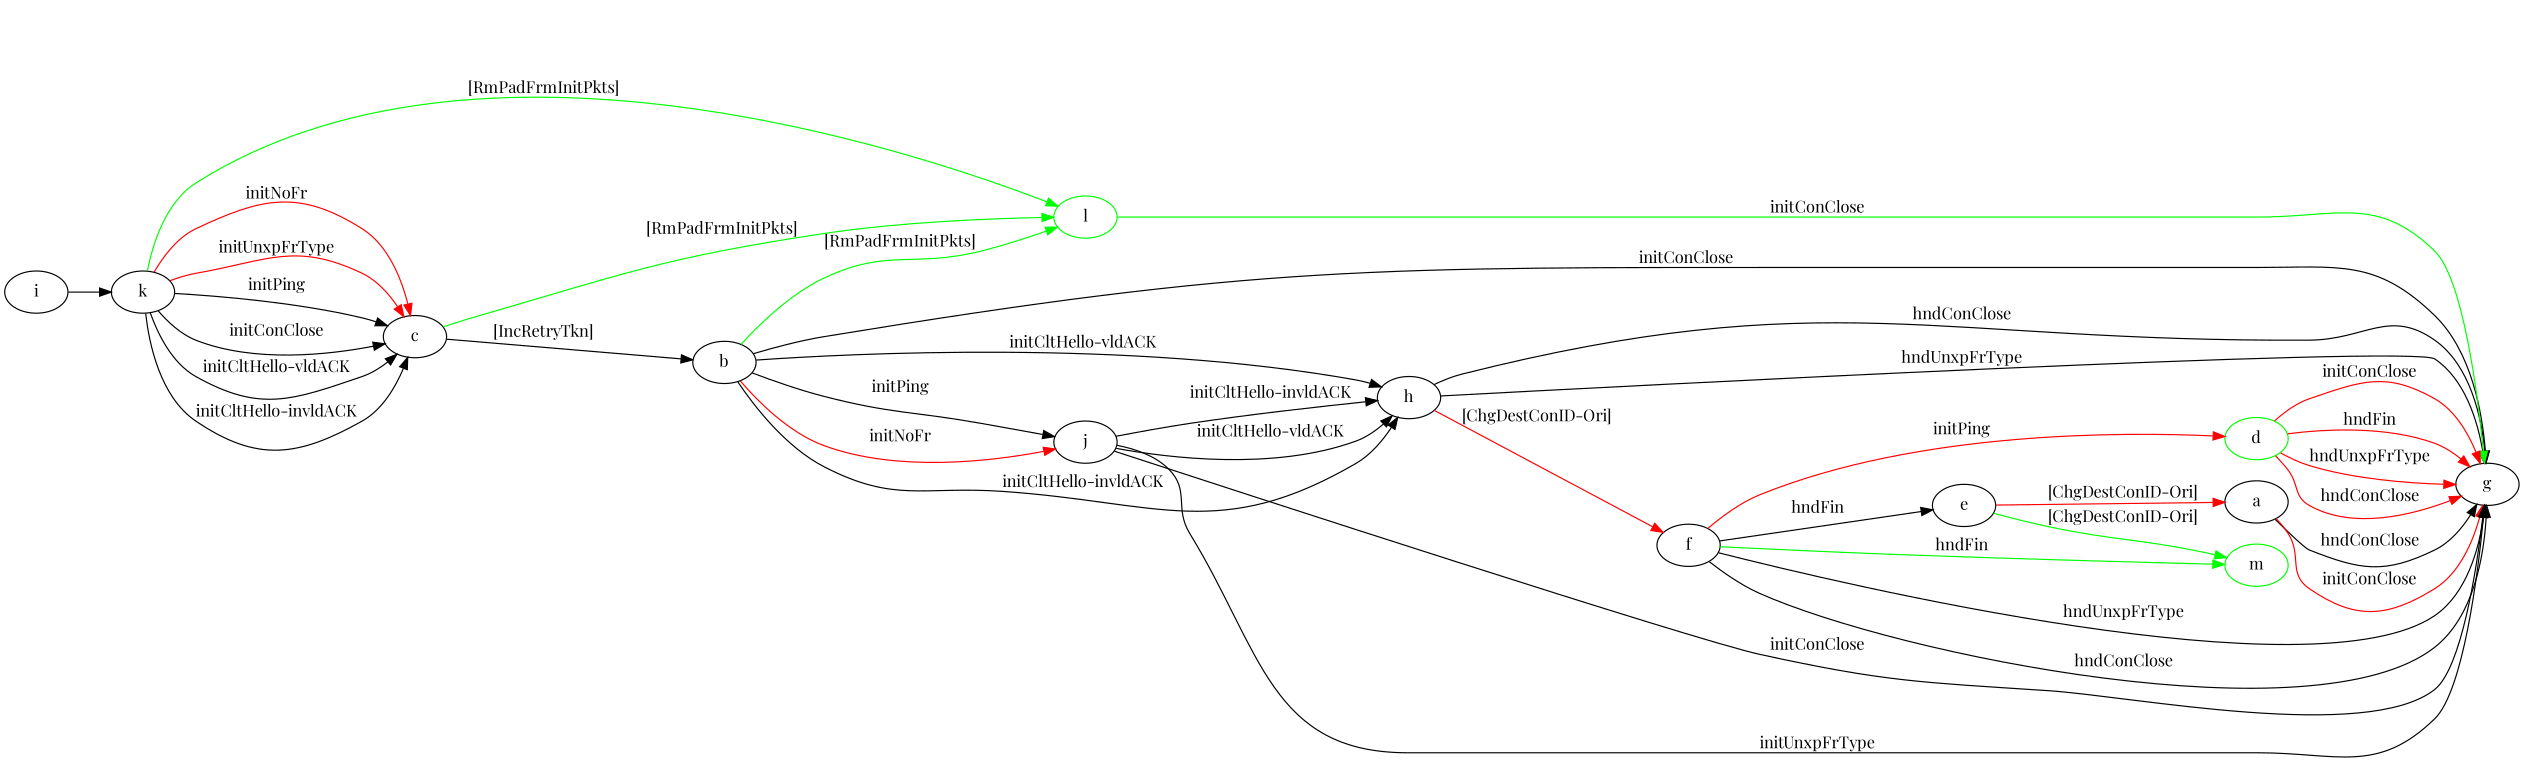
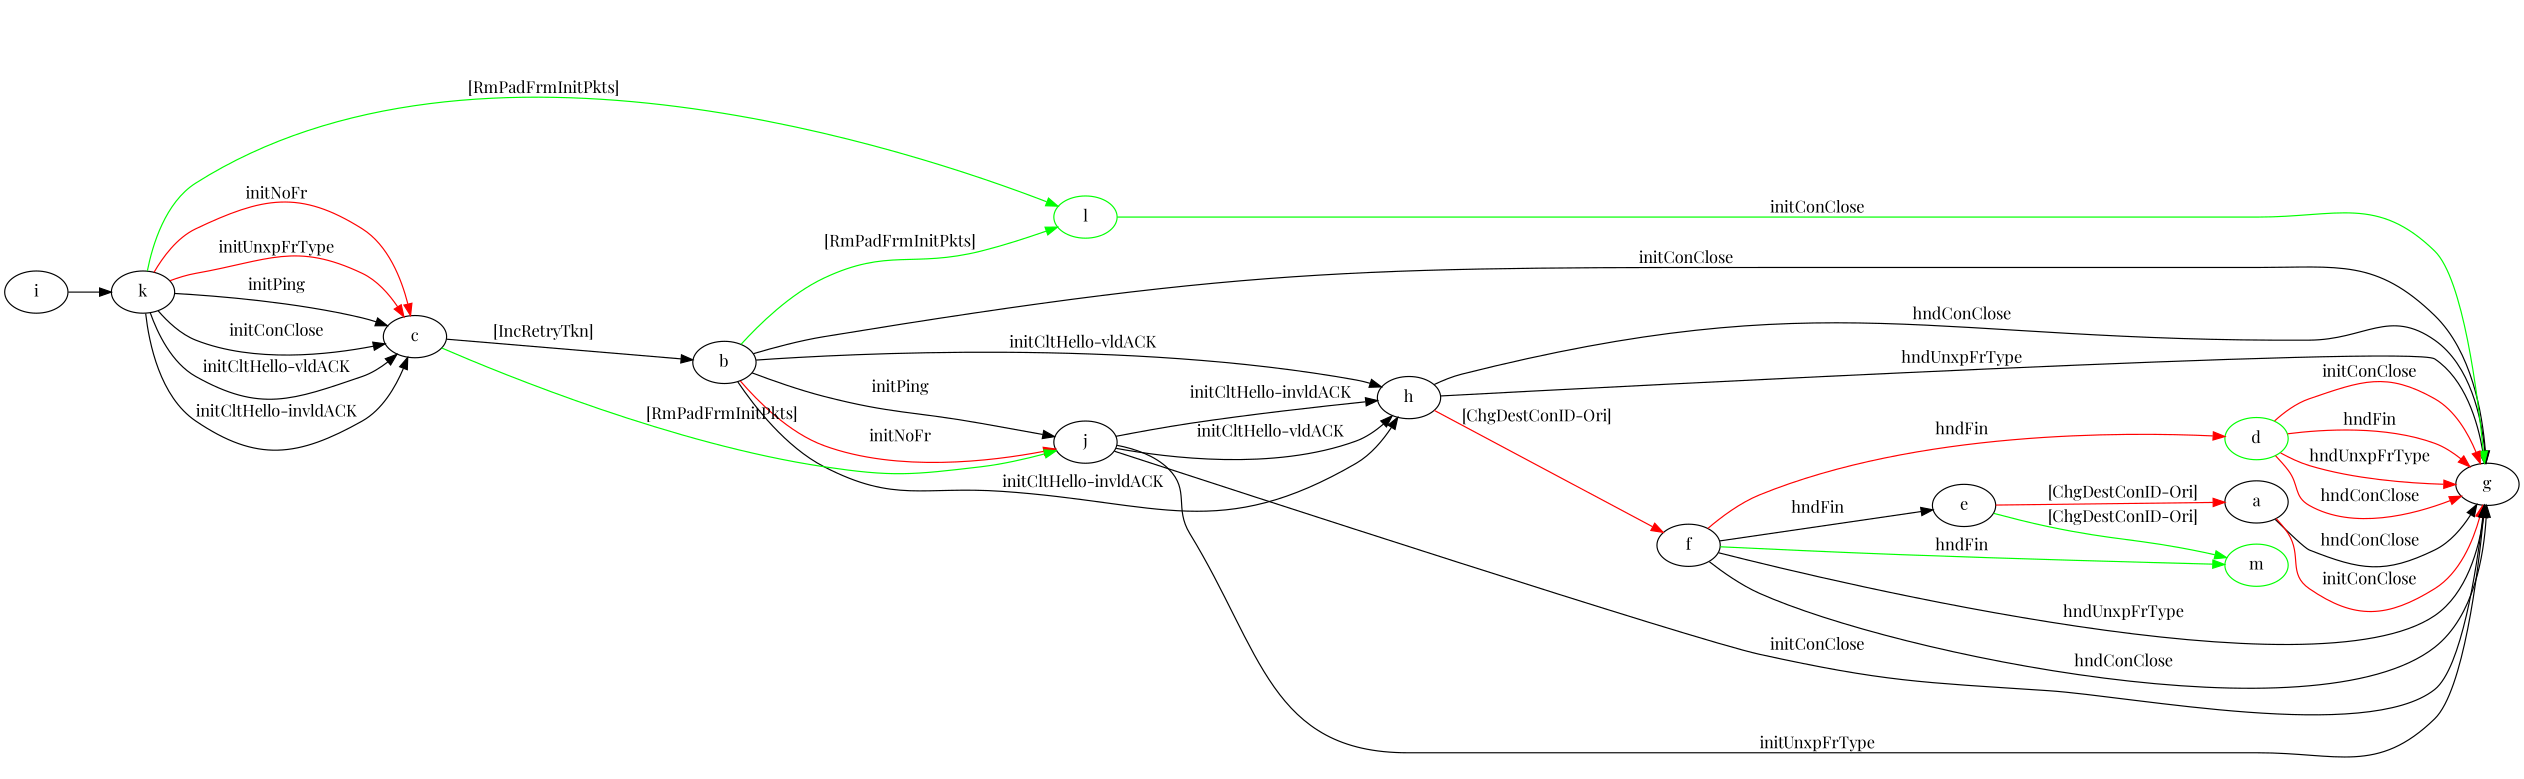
(738, 248) -> (736, 449)
(1964, 430) -> (1964, 430)
